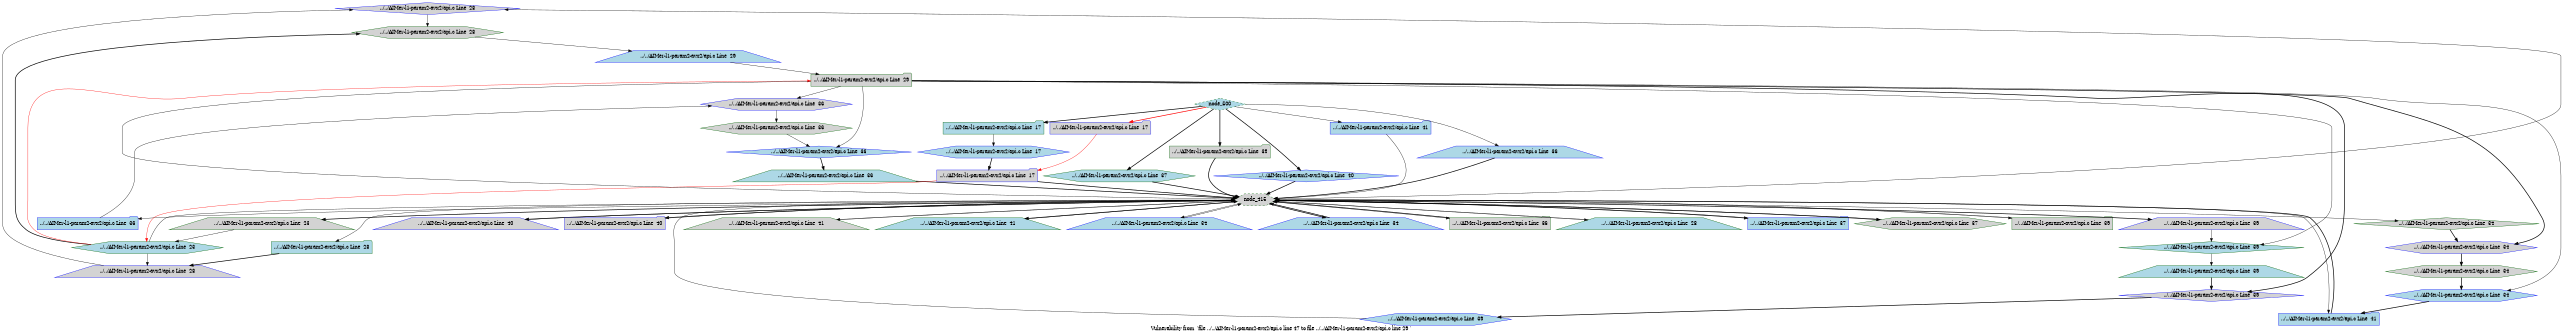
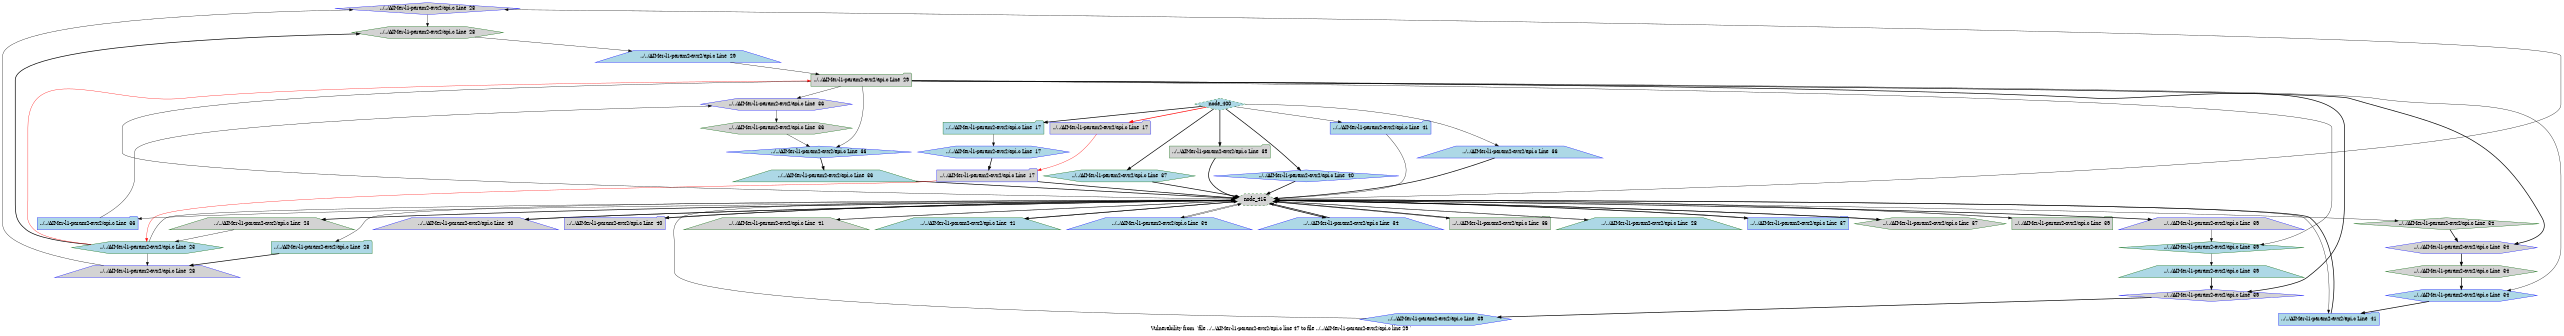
(1220, 104) -> (1220, 104)
